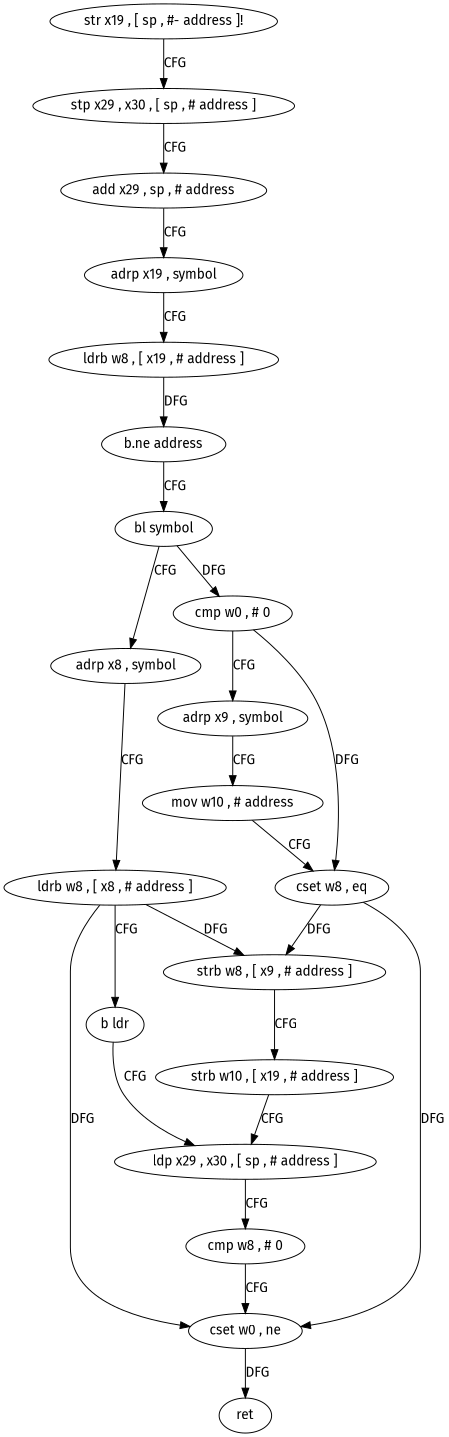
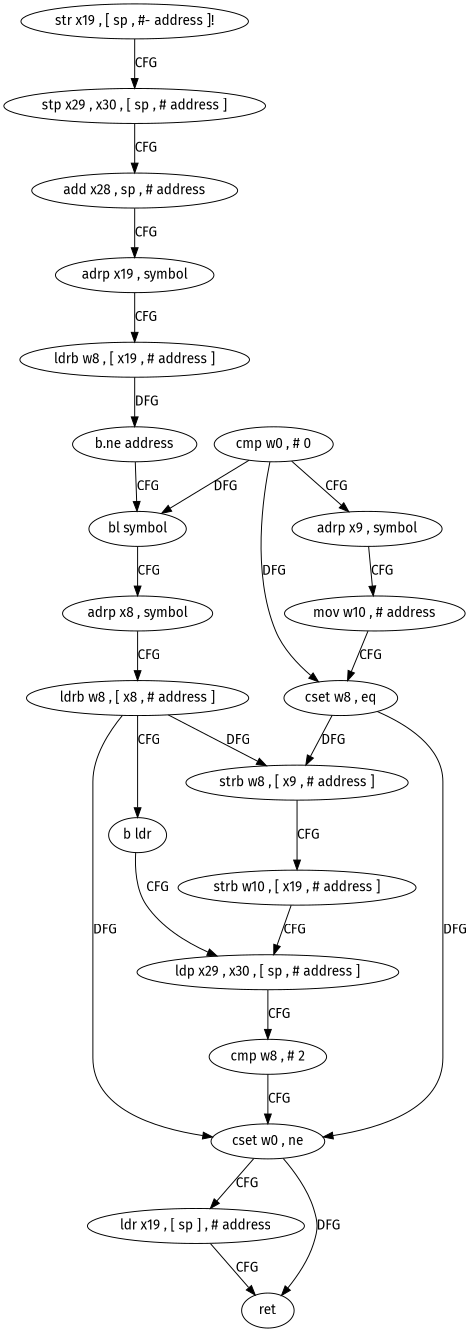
(164, 191) -> (135, 191)
(195, 567) -> (210, 484)
none -> (196, 1226)
(245, 1246) -> (268, 1057)
